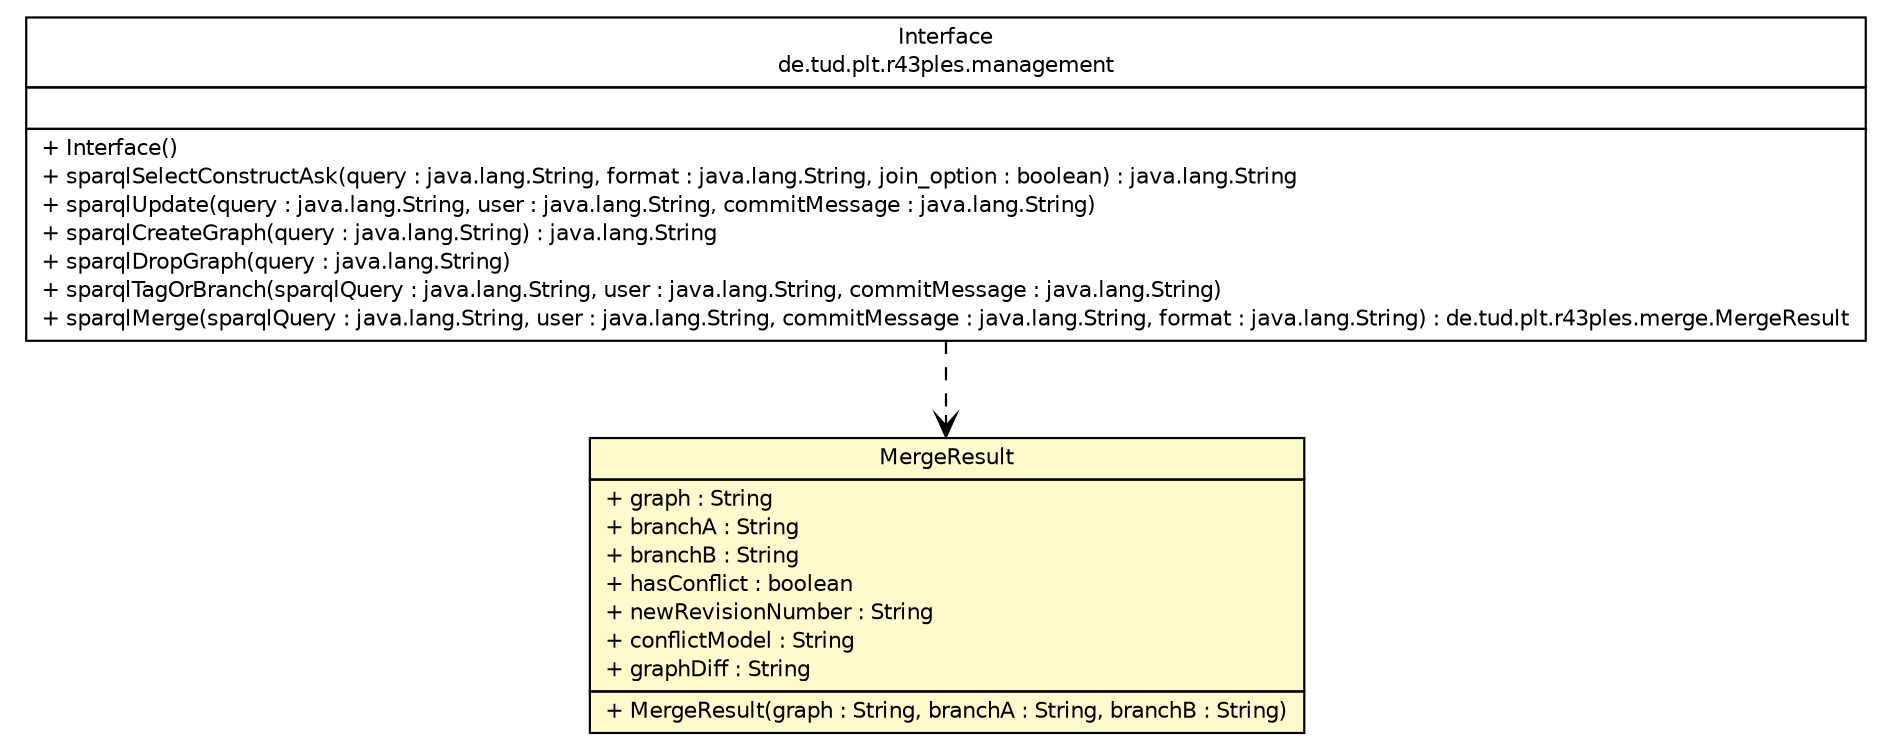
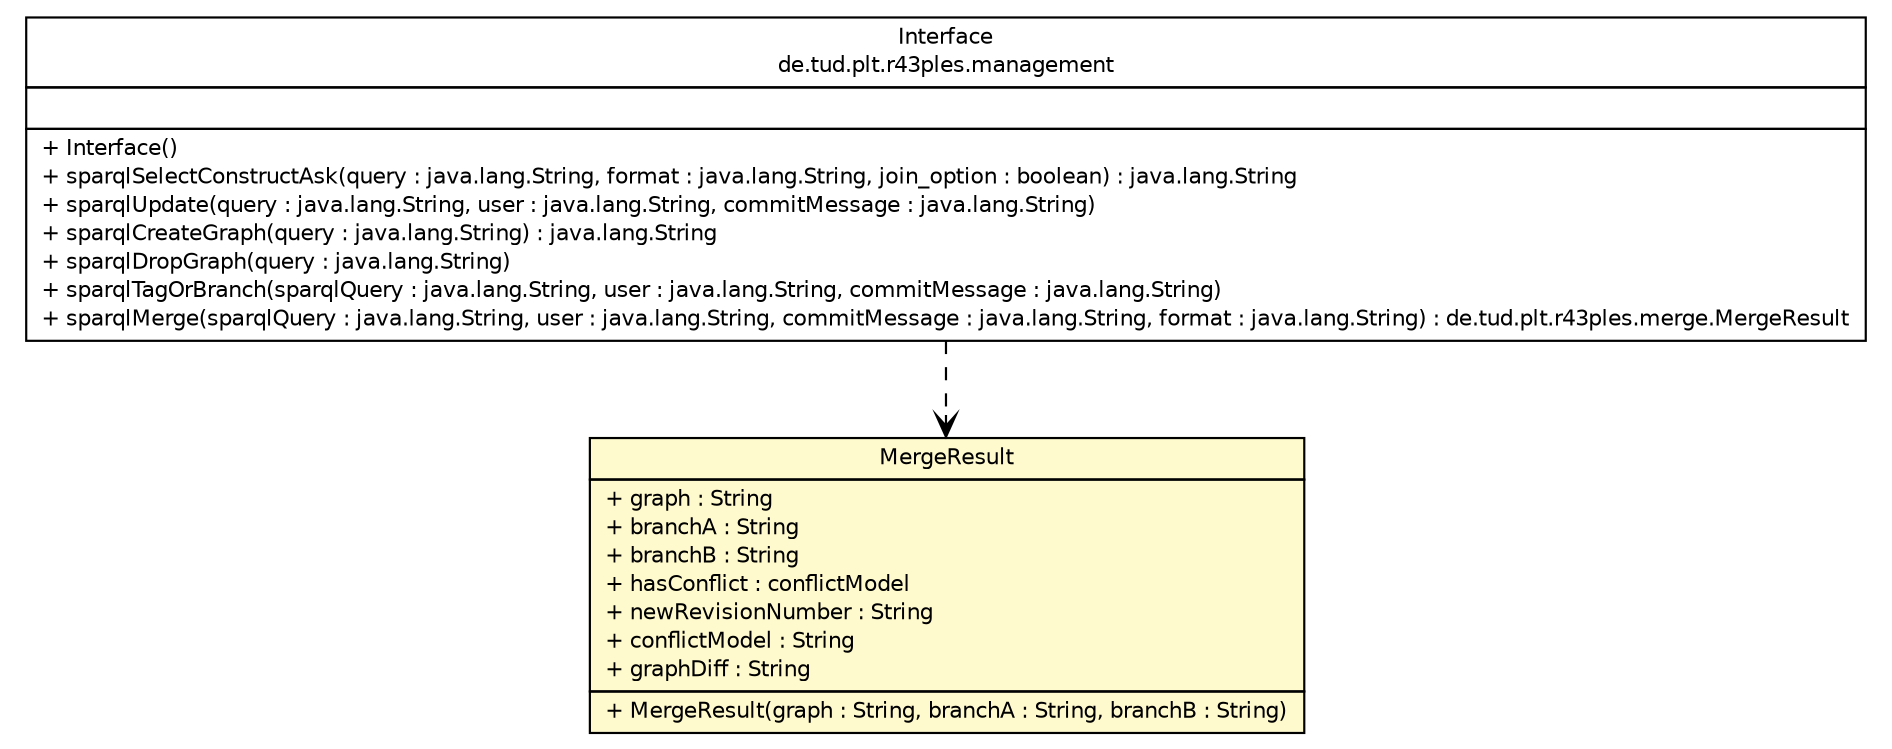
(730, 584) -> (758, 584)
